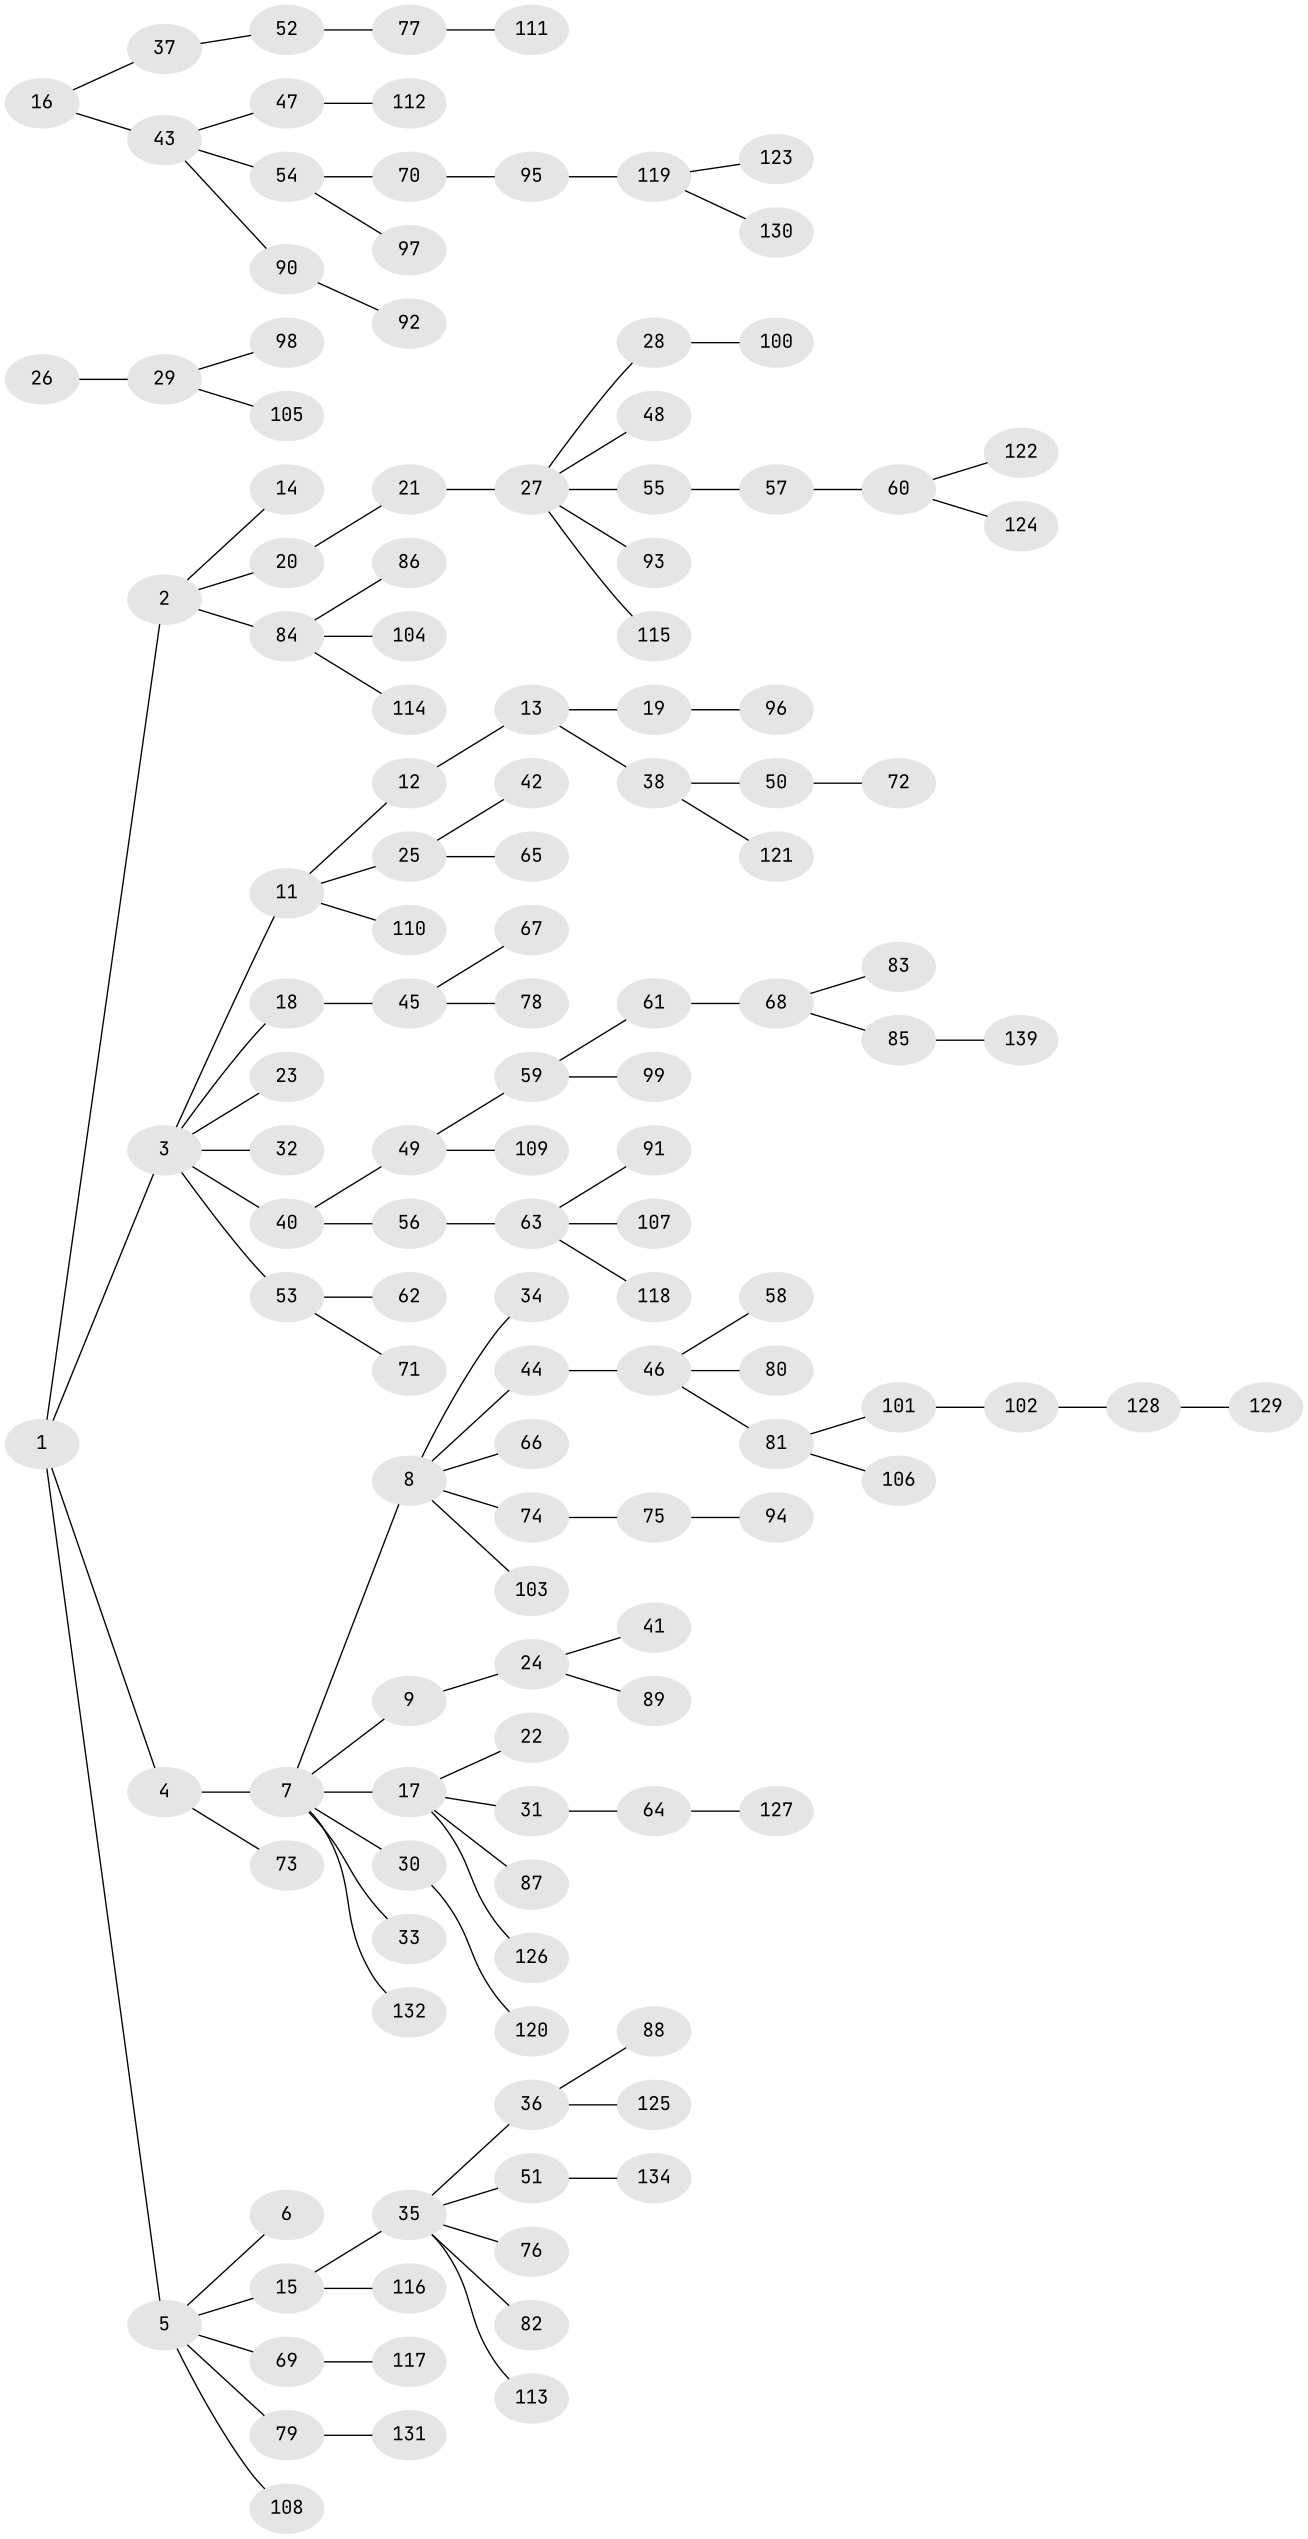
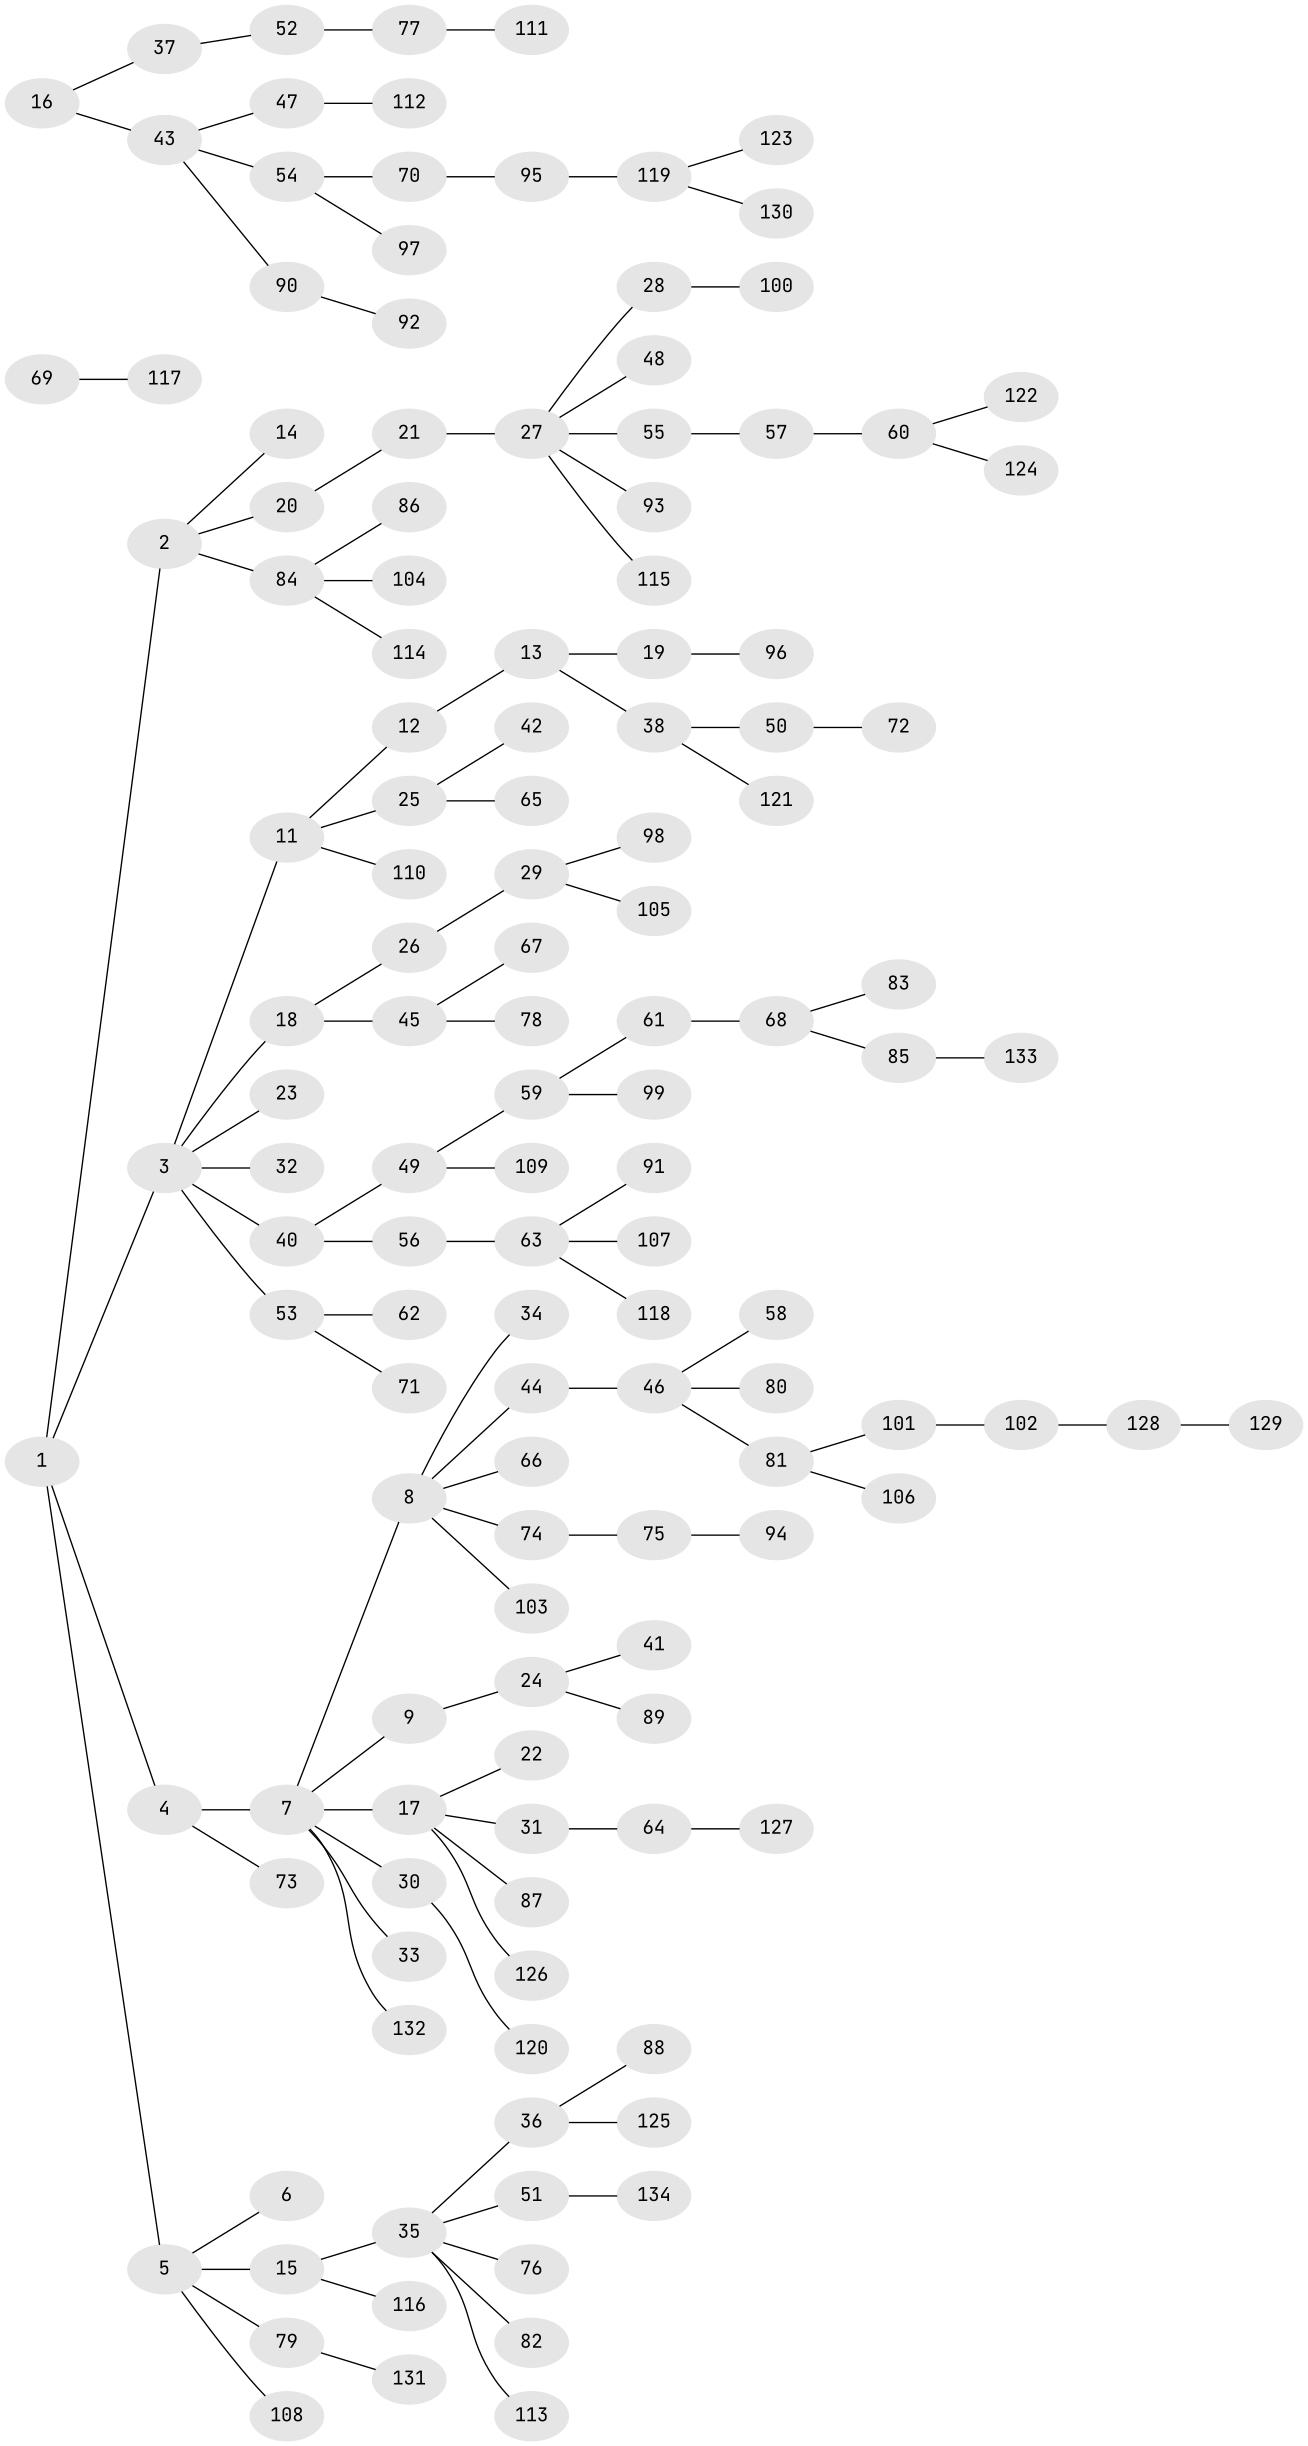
none -> (348, 984)
(1021, 1040) -> (1021, 1058)
(226, 2344) -> none
